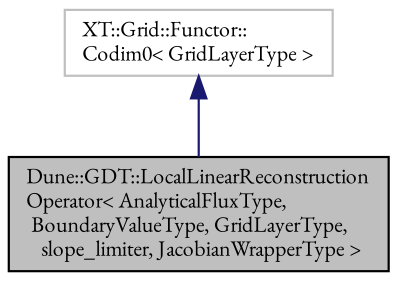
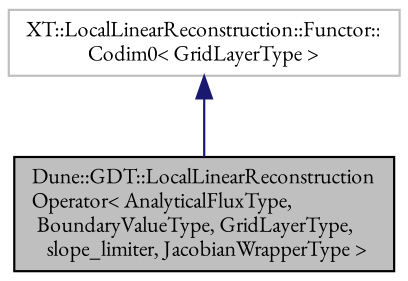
(199, 43) -> (204, 43)
